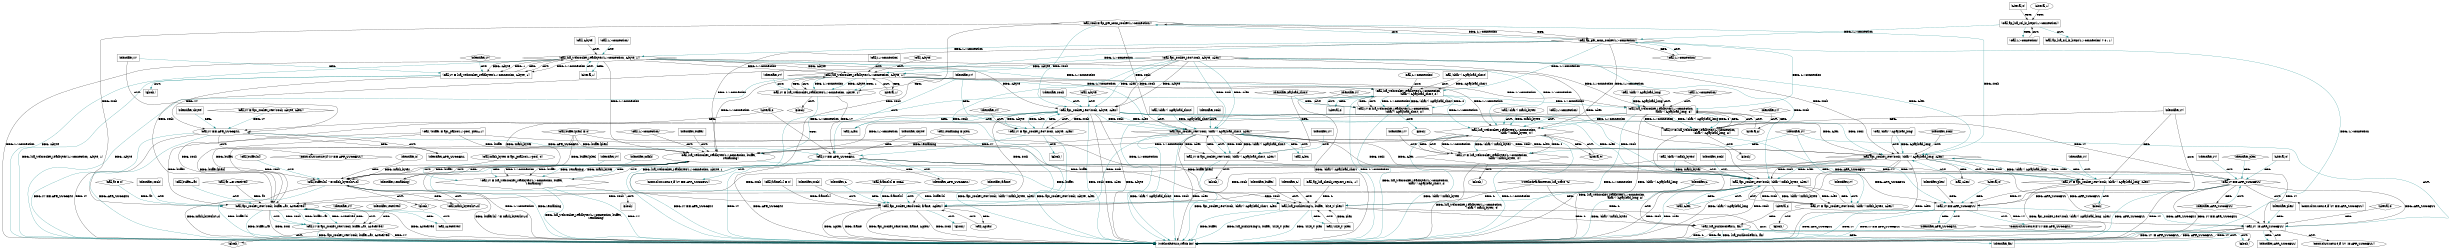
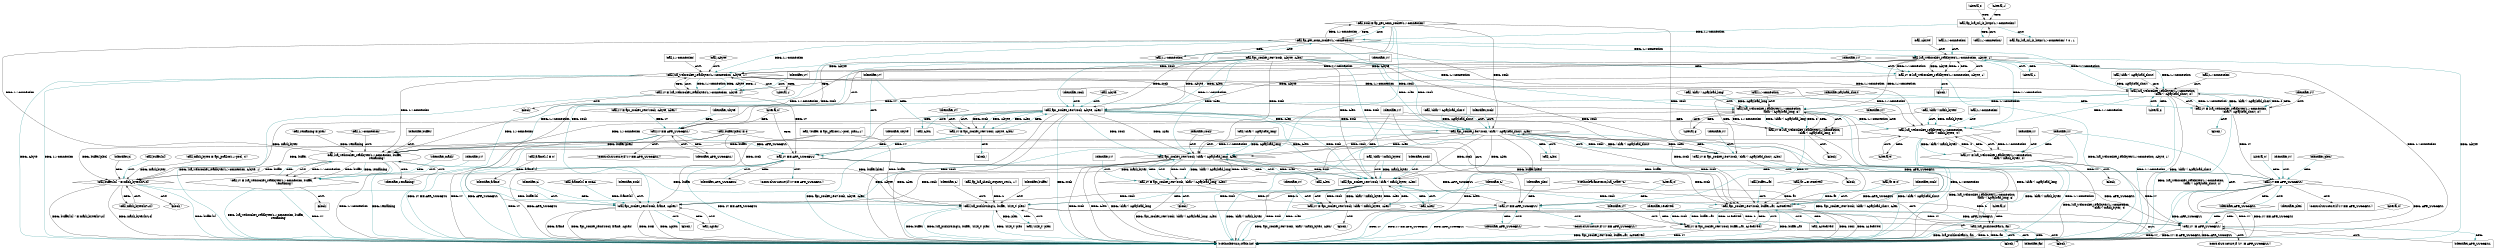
(333, 182) -> (123, 182)
(1065, 193) -> (1555, 195)
(958, 199) -> (1287, 220)
(829, 202) -> (515, 169)
